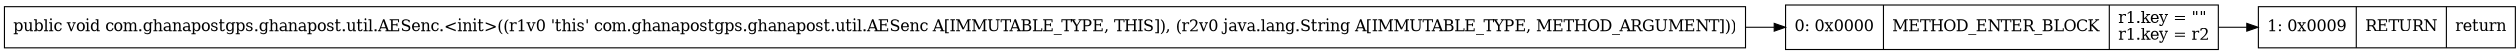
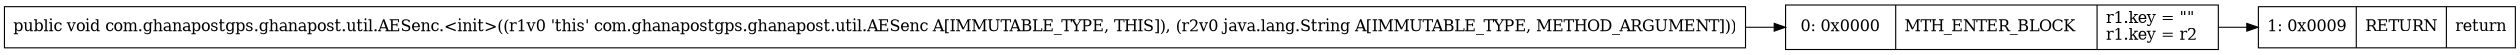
(1996, 27) -> (1990, 27)
